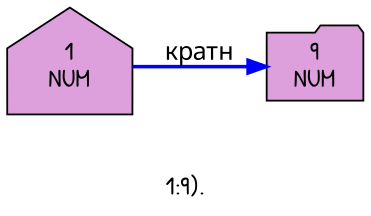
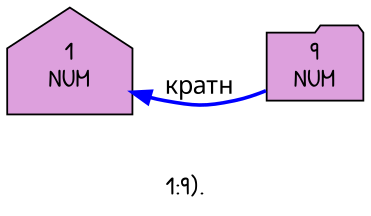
(190, 67) -> (209, 105)
